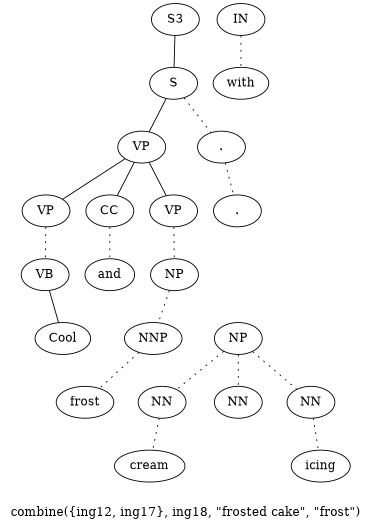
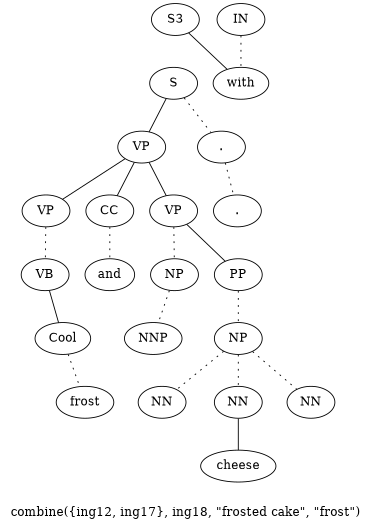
(174, 51) -> (208, 51)
none -> (238, 275)
(119, 370) -> (74, 370)
(150, 466) -> none
none -> (238, 466)
(321, 466) -> none
